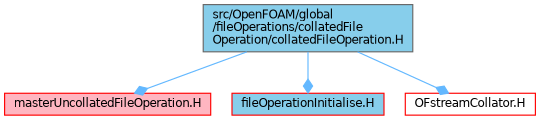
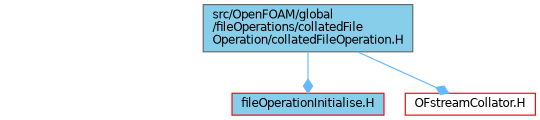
(108, 104) -> none
